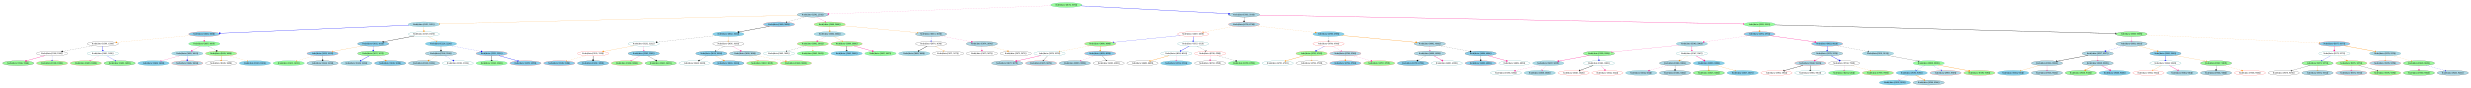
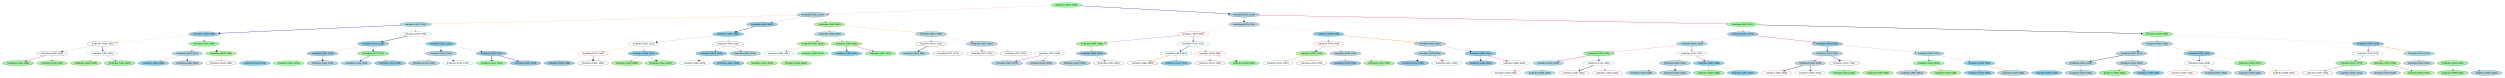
(593, 63) -> (593, 63)
(1921, 68) -> (1954, 58)
